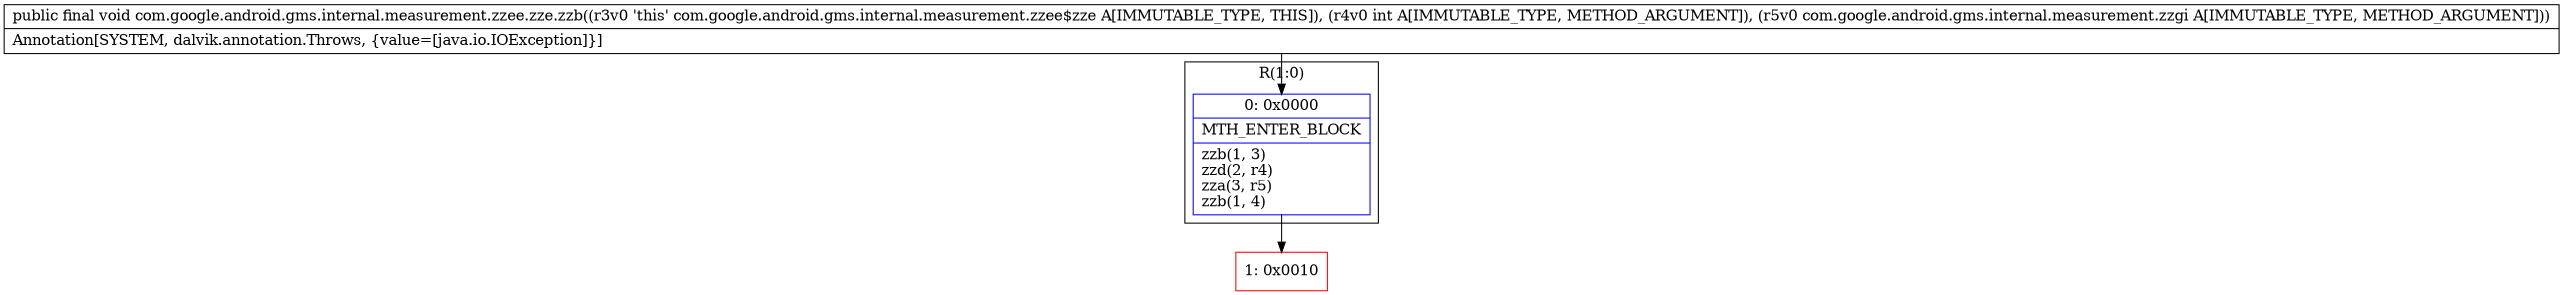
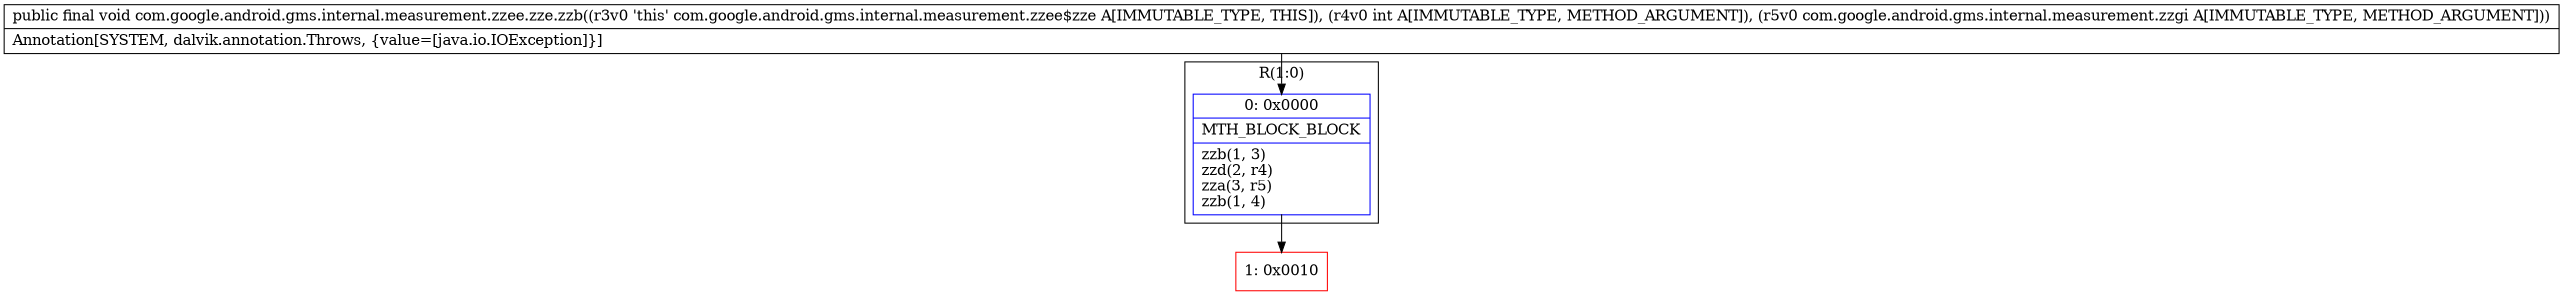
(1282, 130) -> (1281, 130)
